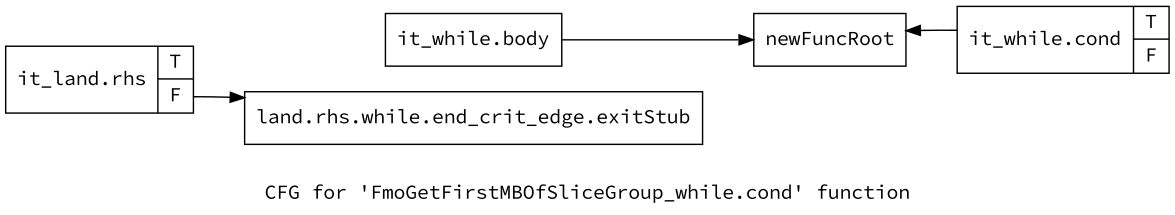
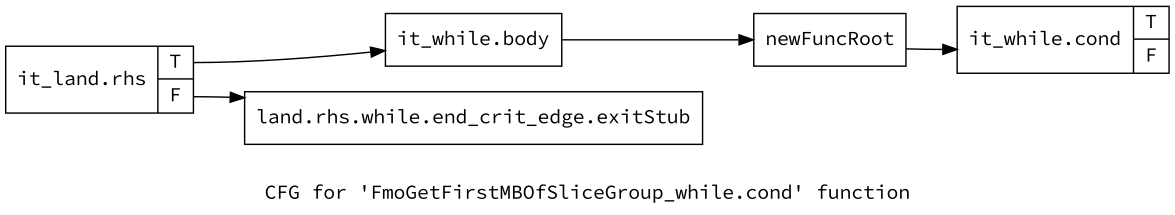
(939, 30) -> (924, 49)
none -> (282, 59)
